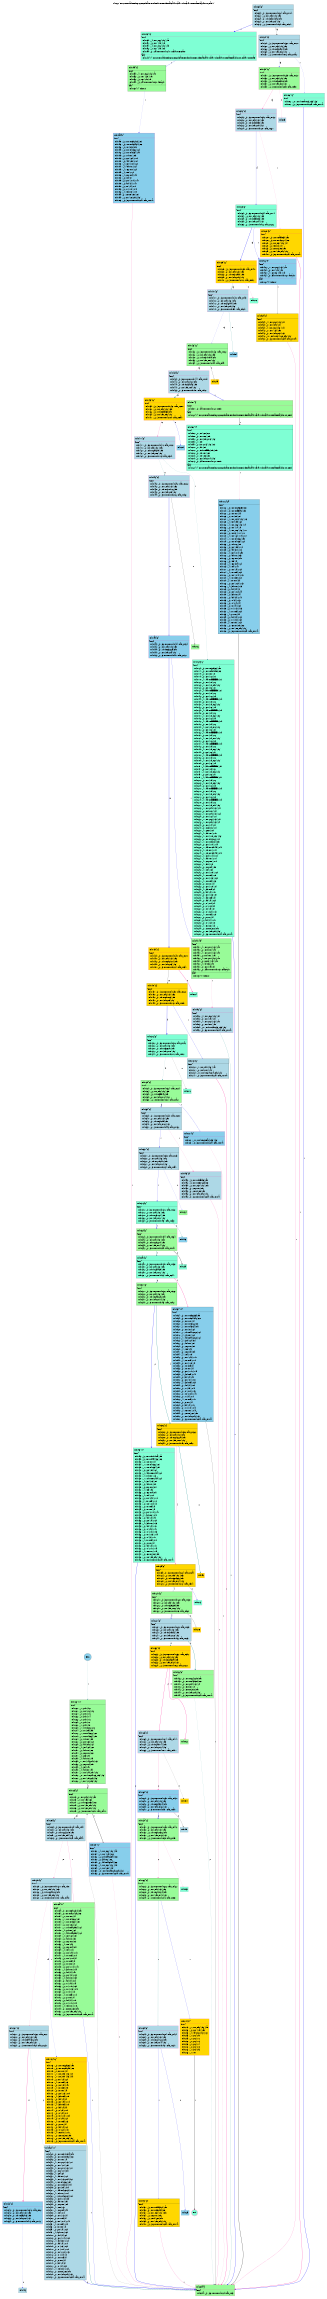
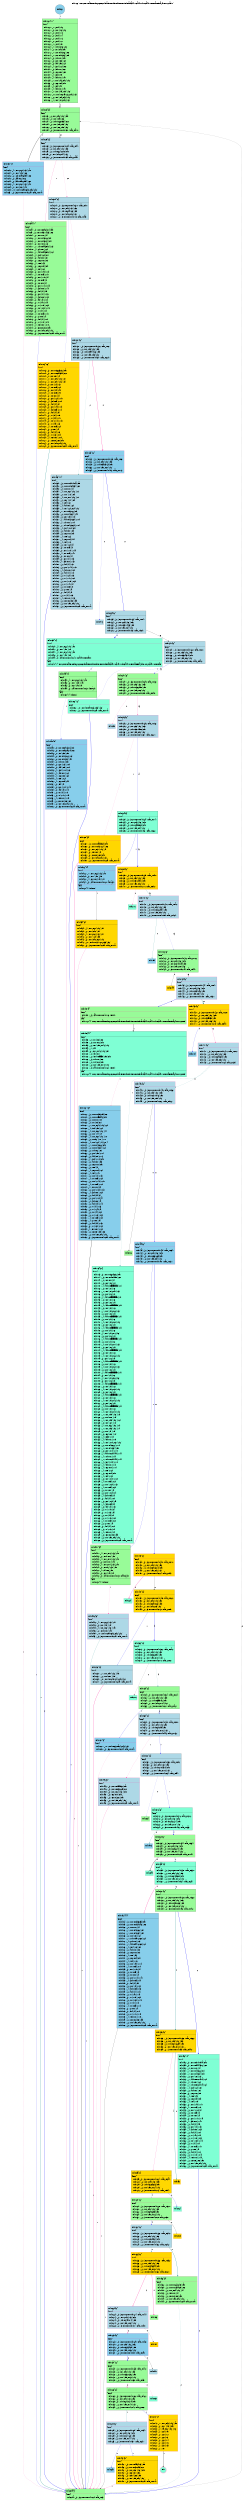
none -> (115, 542)
(88, 1657) -> (60, 9)
